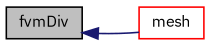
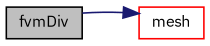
(119, 33) -> (103, 12)
